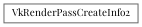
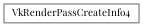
(71, 13) -> (72, 13)
